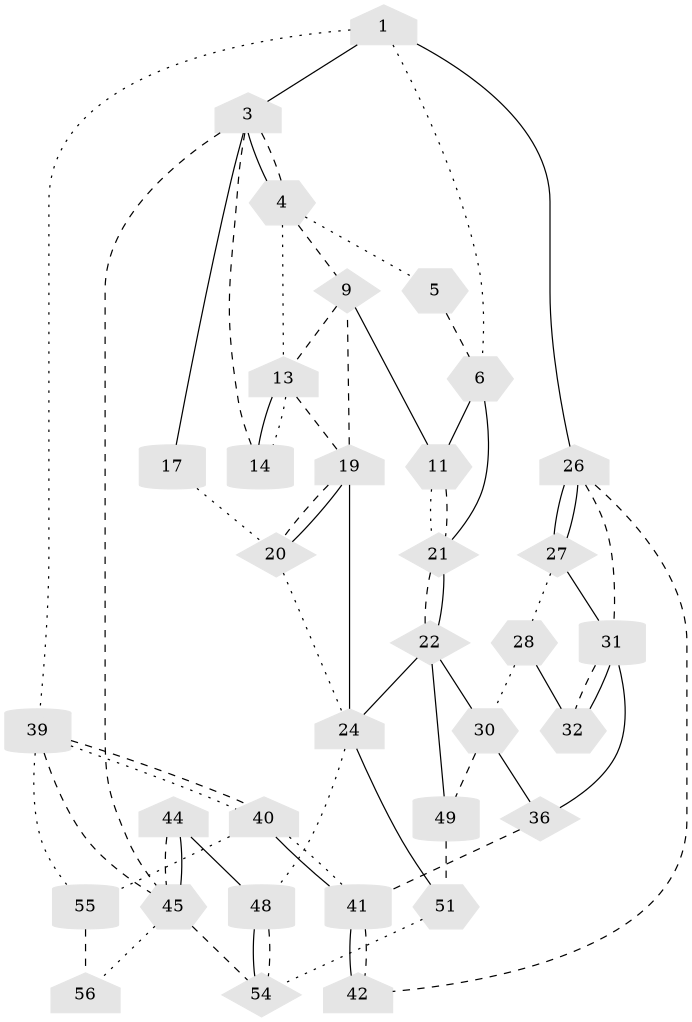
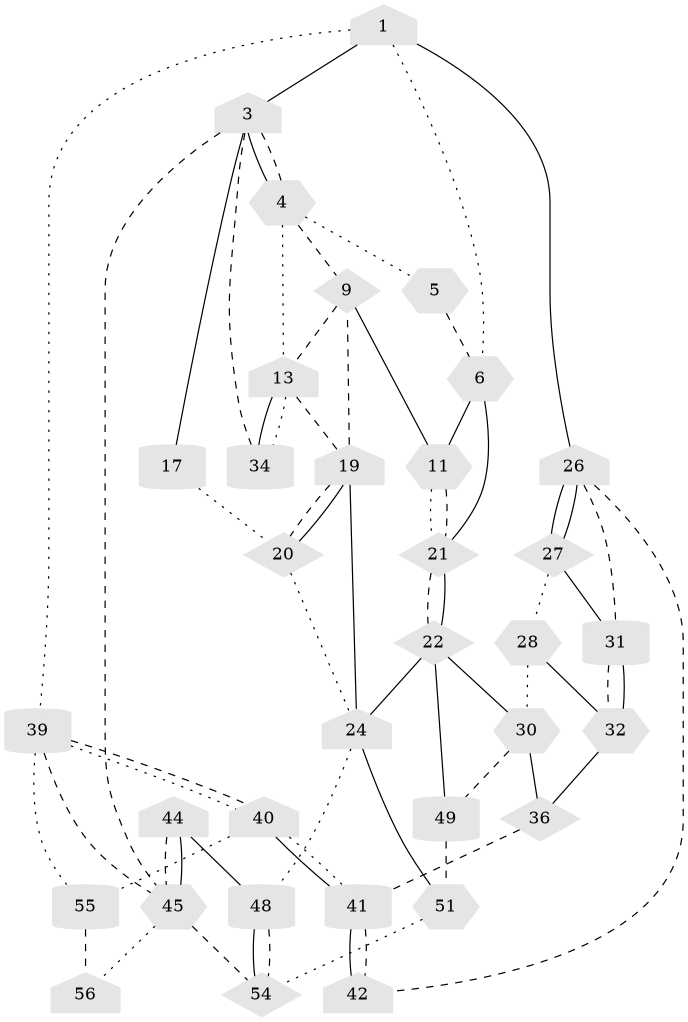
(260, 467) -> (260, 467)
(619, 749) -> (576, 778)
